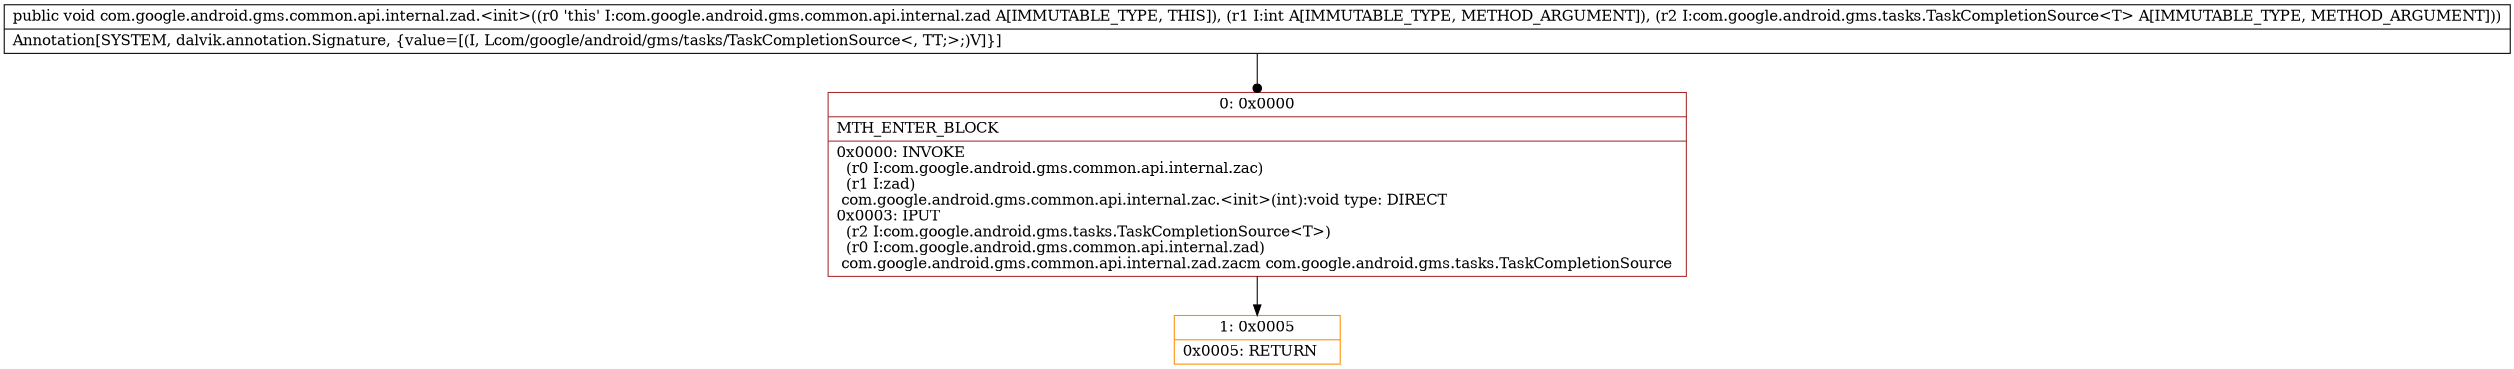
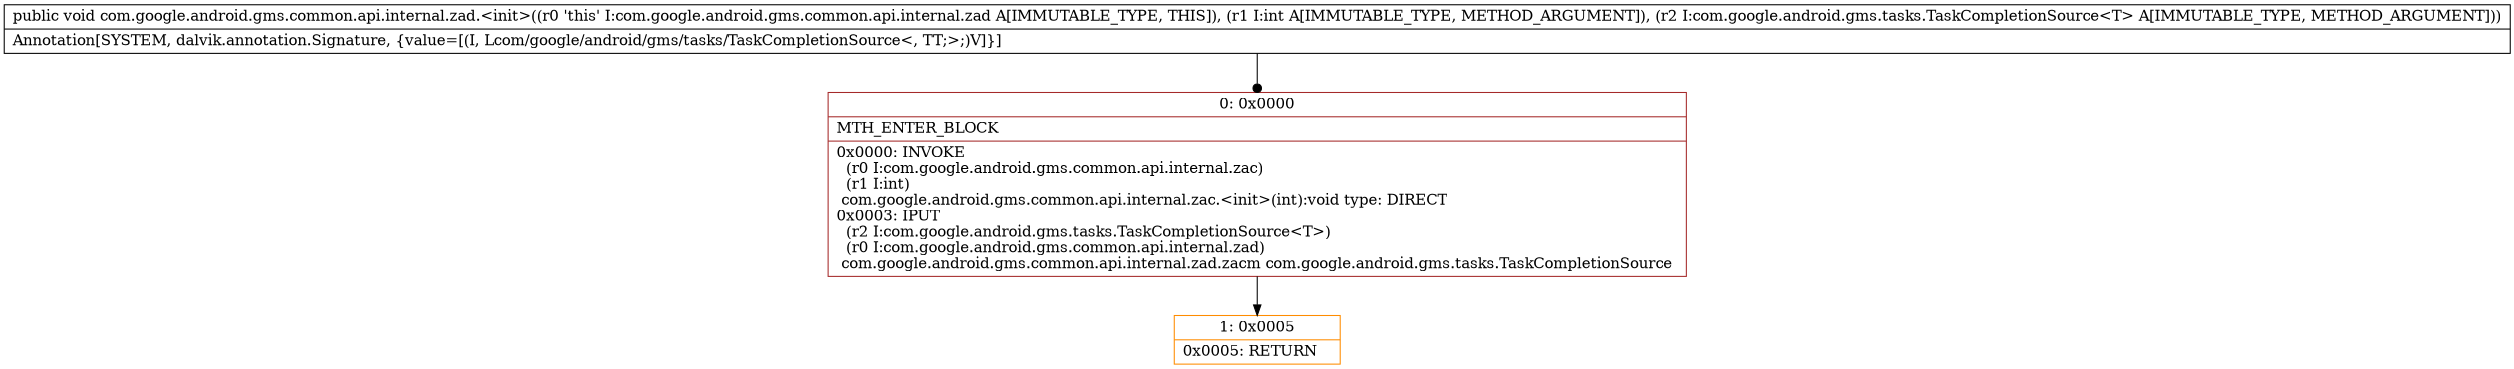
(876, 184) -> (874, 184)
